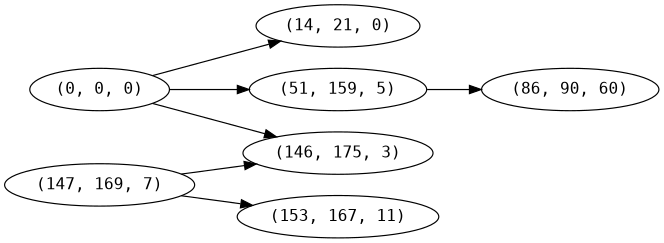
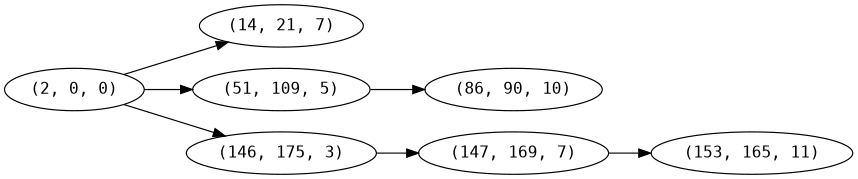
(338, 26) -> (281, 26)
(100, 90) -> (74, 90)
(338, 90) -> (281, 90)
(570, 90) -> (514, 90)
(213, 170) -> (392, 153)
(338, 217) -> (752, 153)
